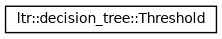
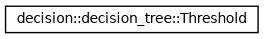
(111, 19) -> (132, 19)
